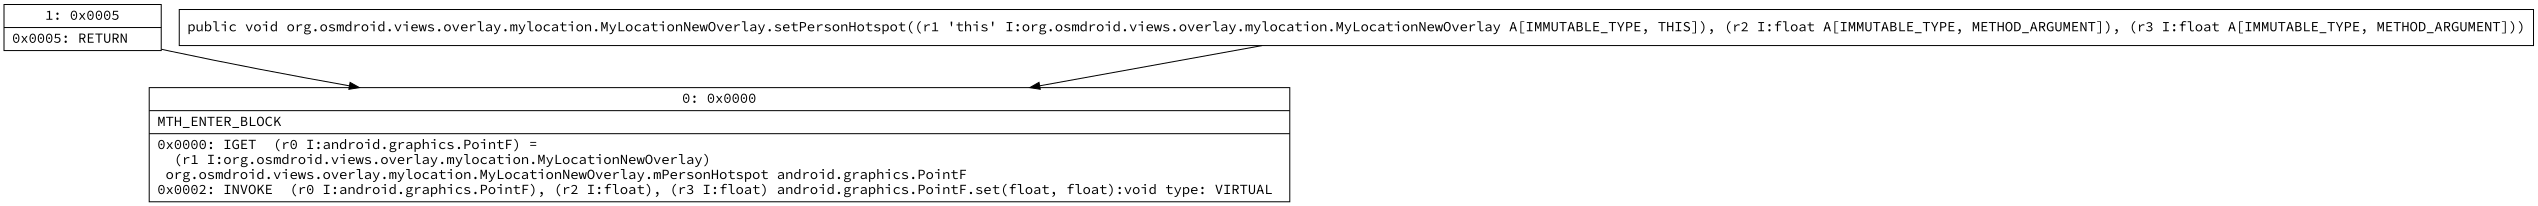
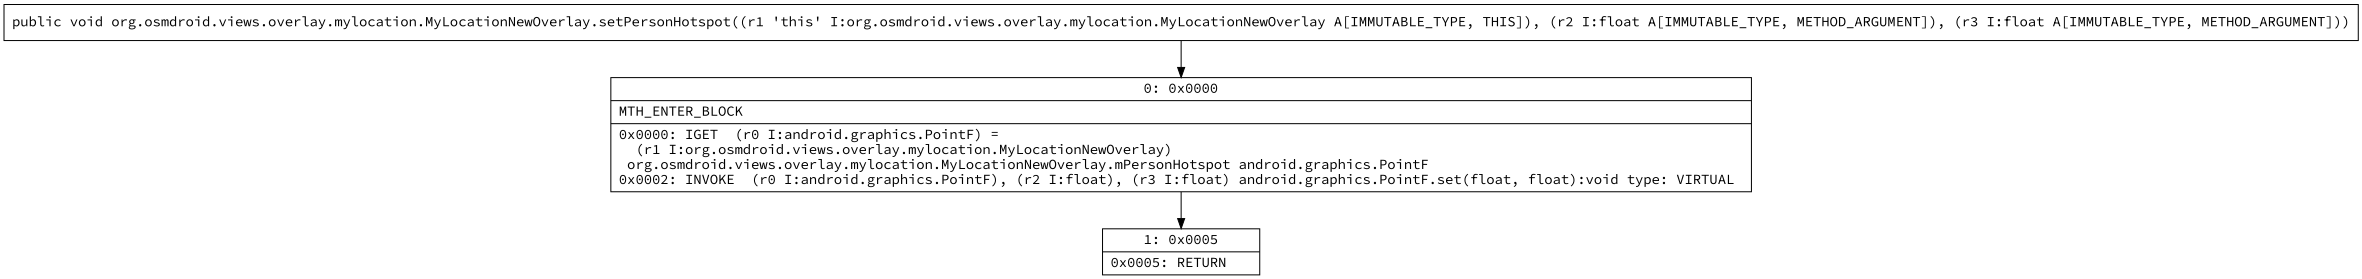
(255, 68) -> (1181, 205)
